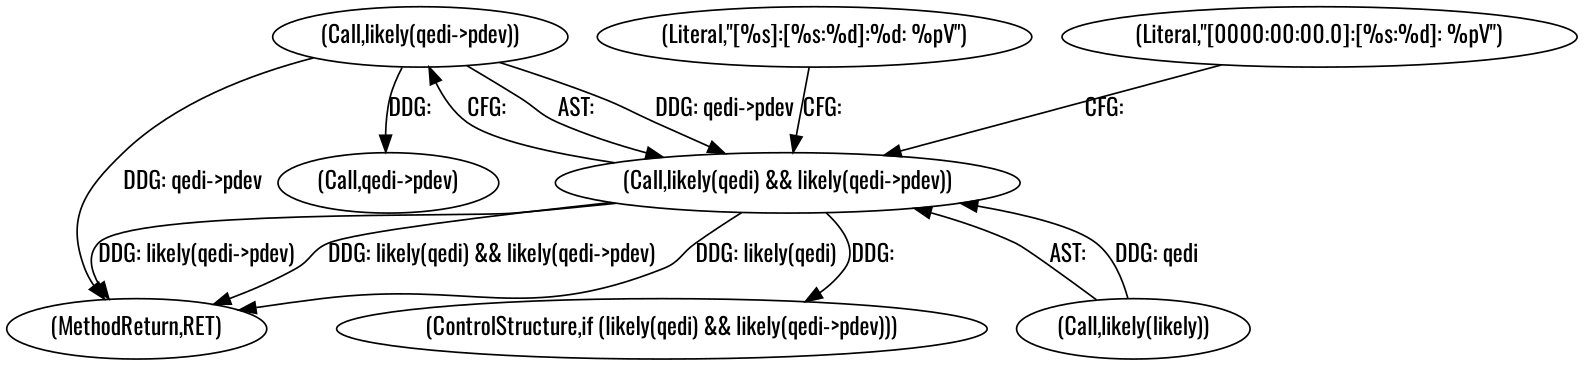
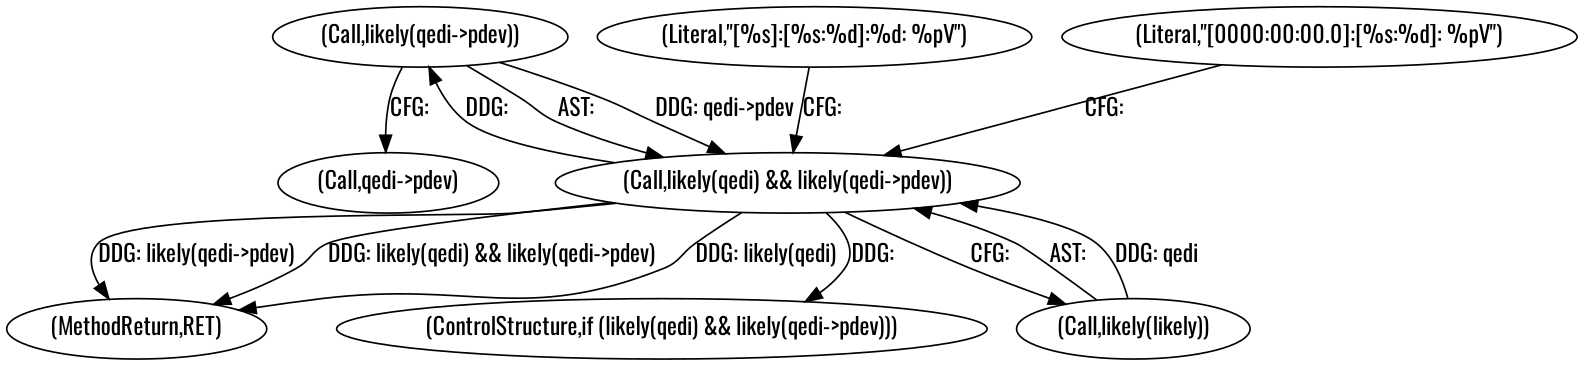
(413, 110) -> (413, 110)
(490, 110) -> (490, 110)
(148, 132) -> none
none -> (946, 258)
